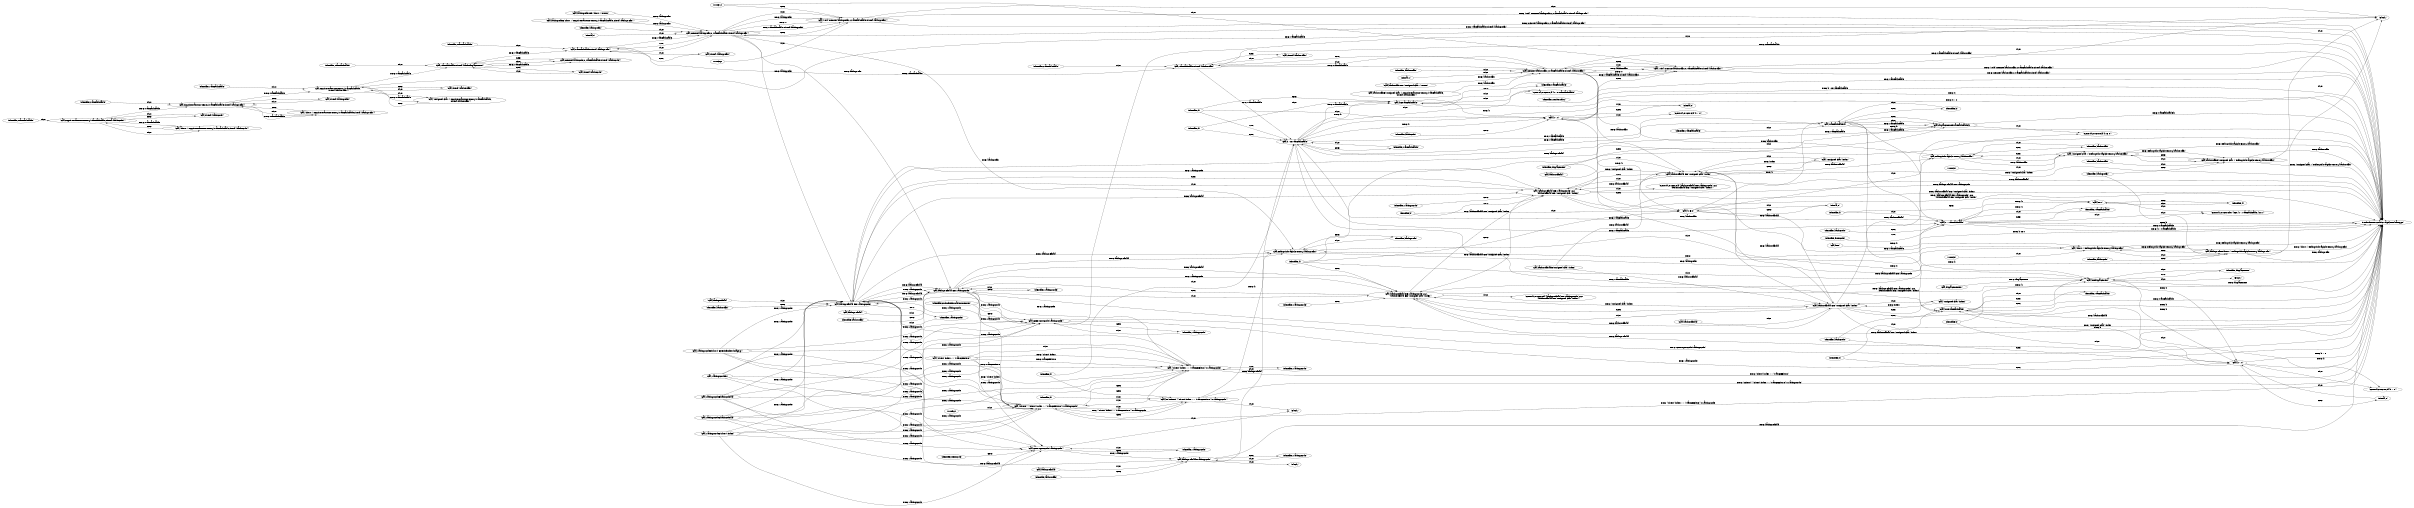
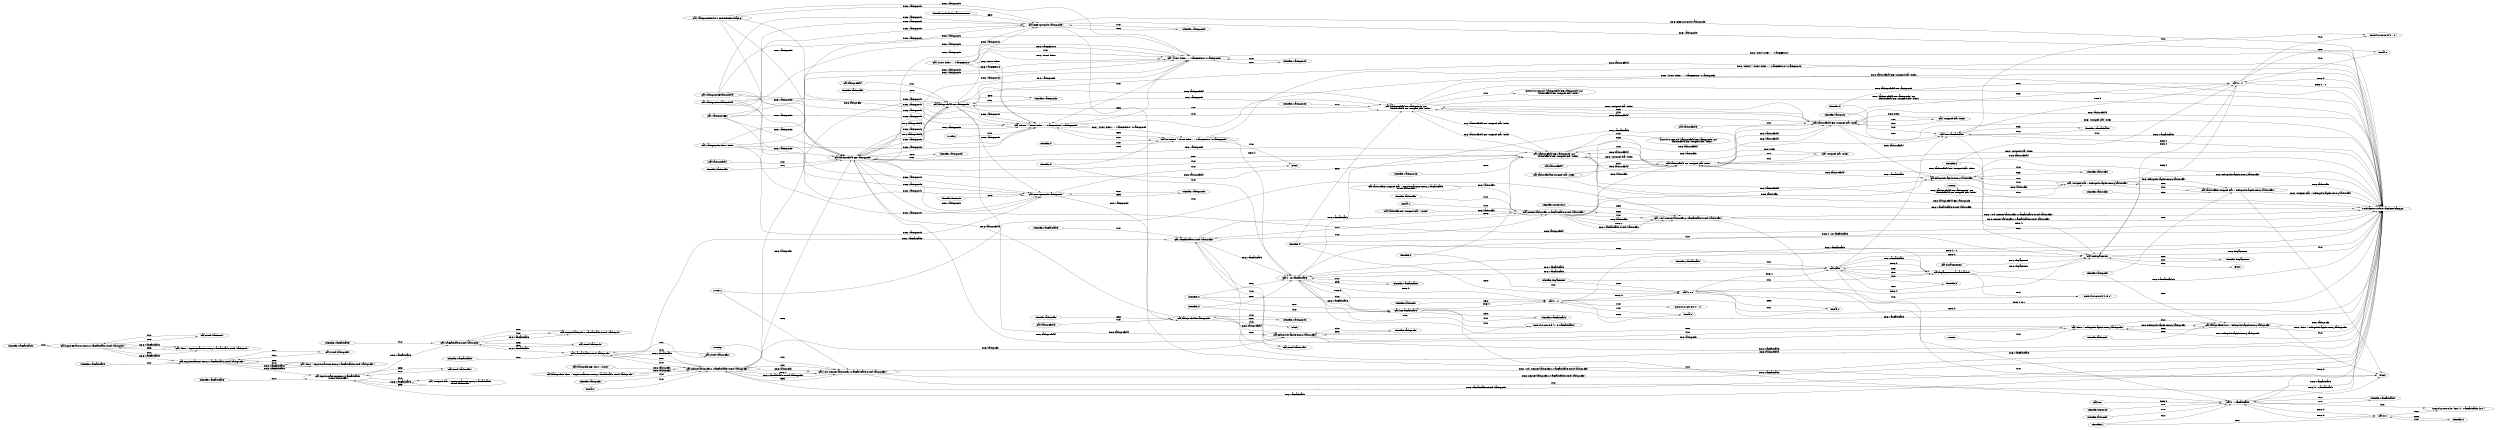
(460, 65) -> (460, 343)
(1835, 124) -> (1835, 269)
none -> (1745, 192)
(1577, 231) -> none
(1688, 256) -> (1688, 328)
none -> (2034, 270)
